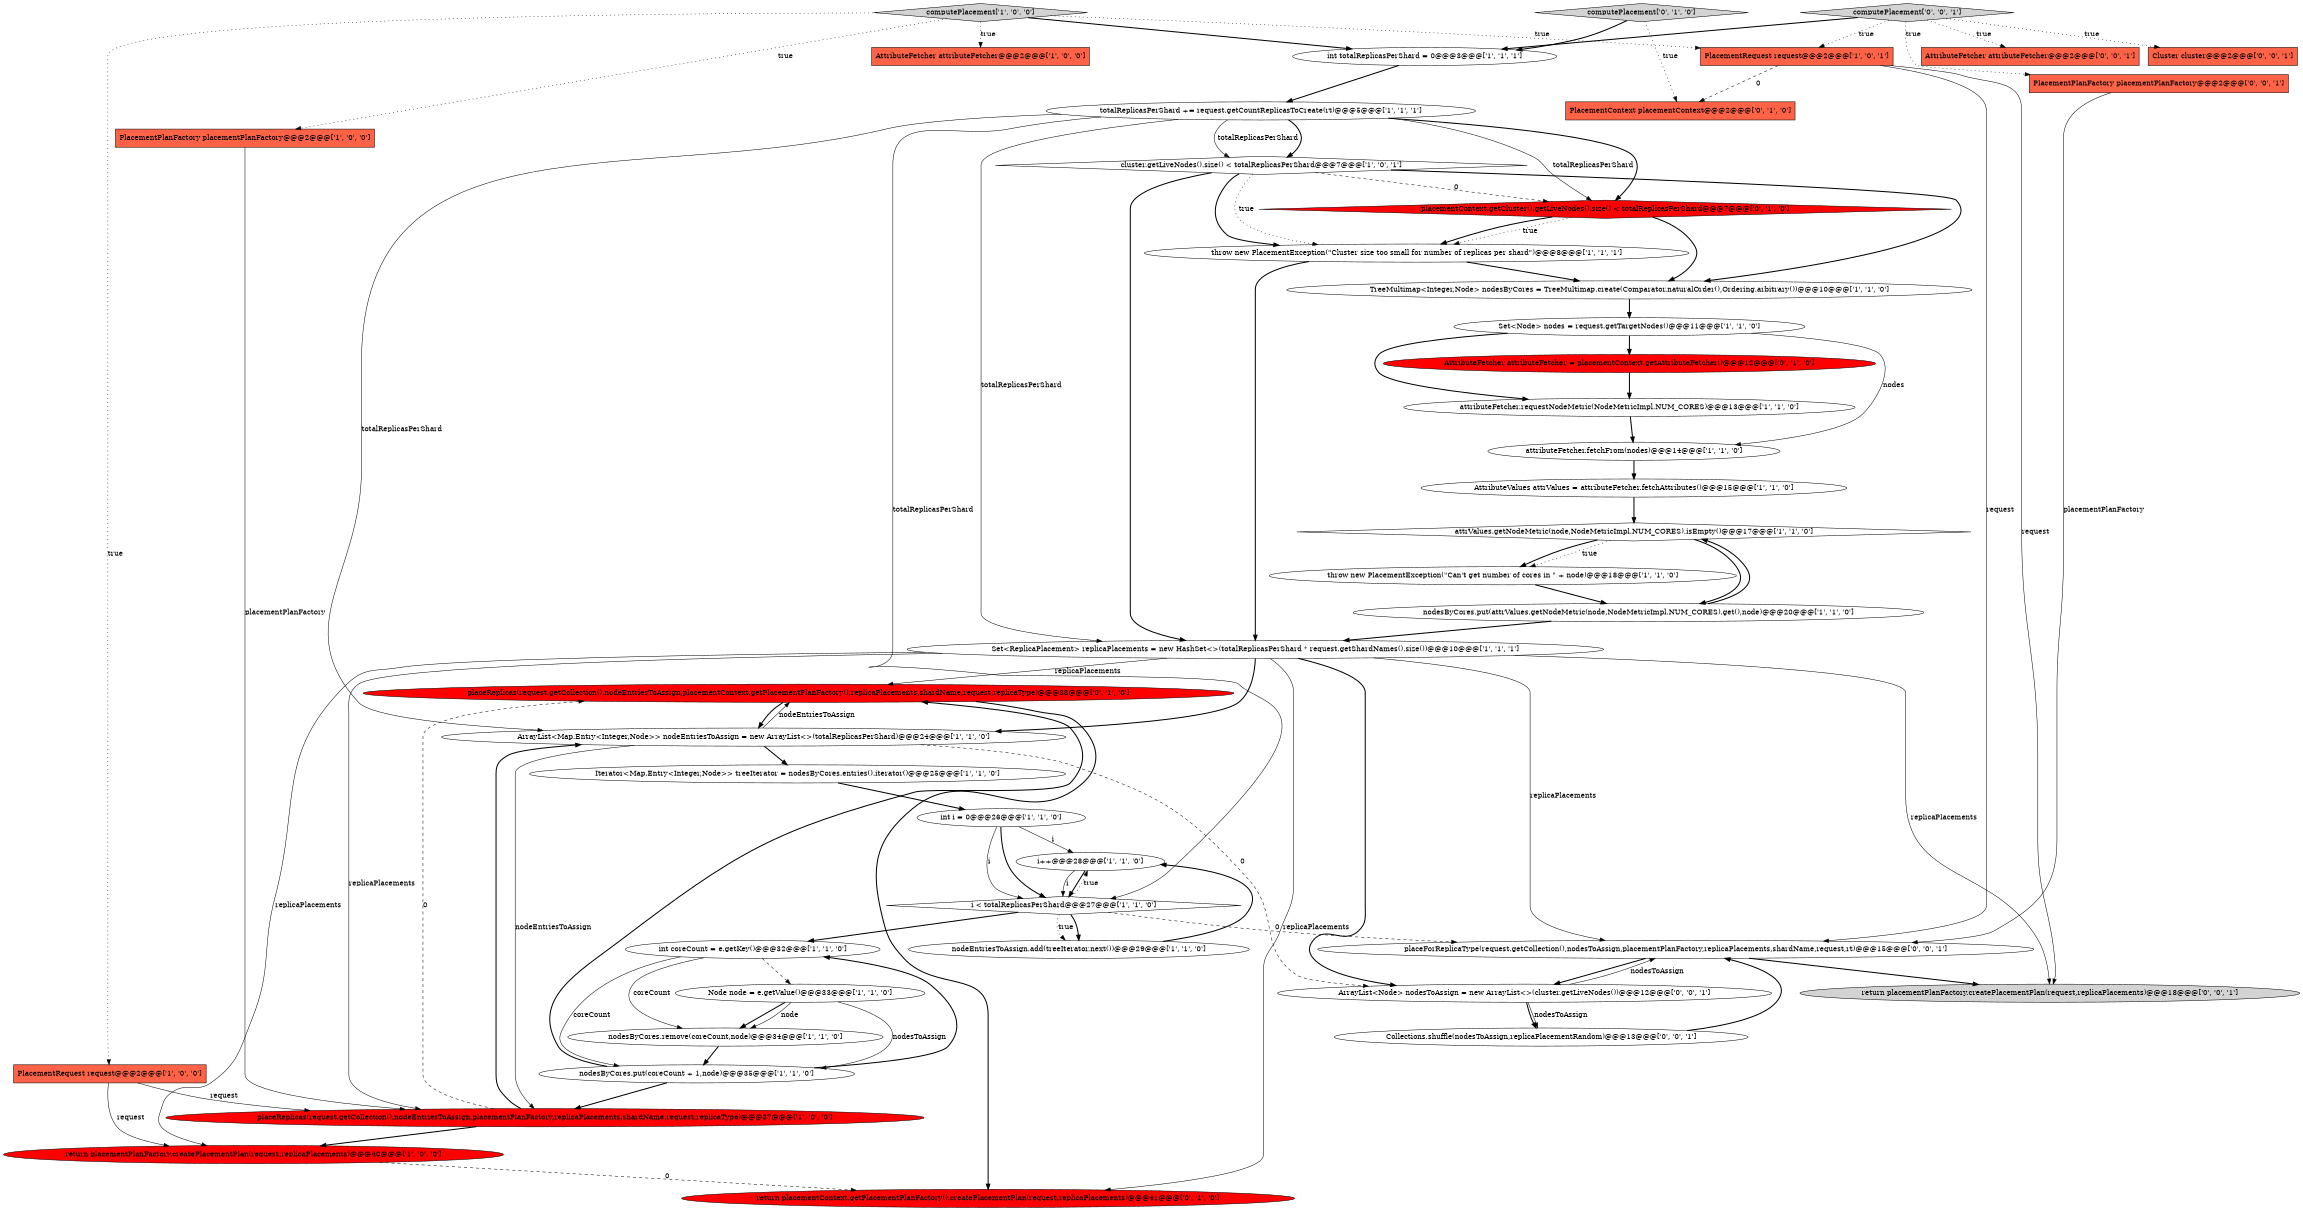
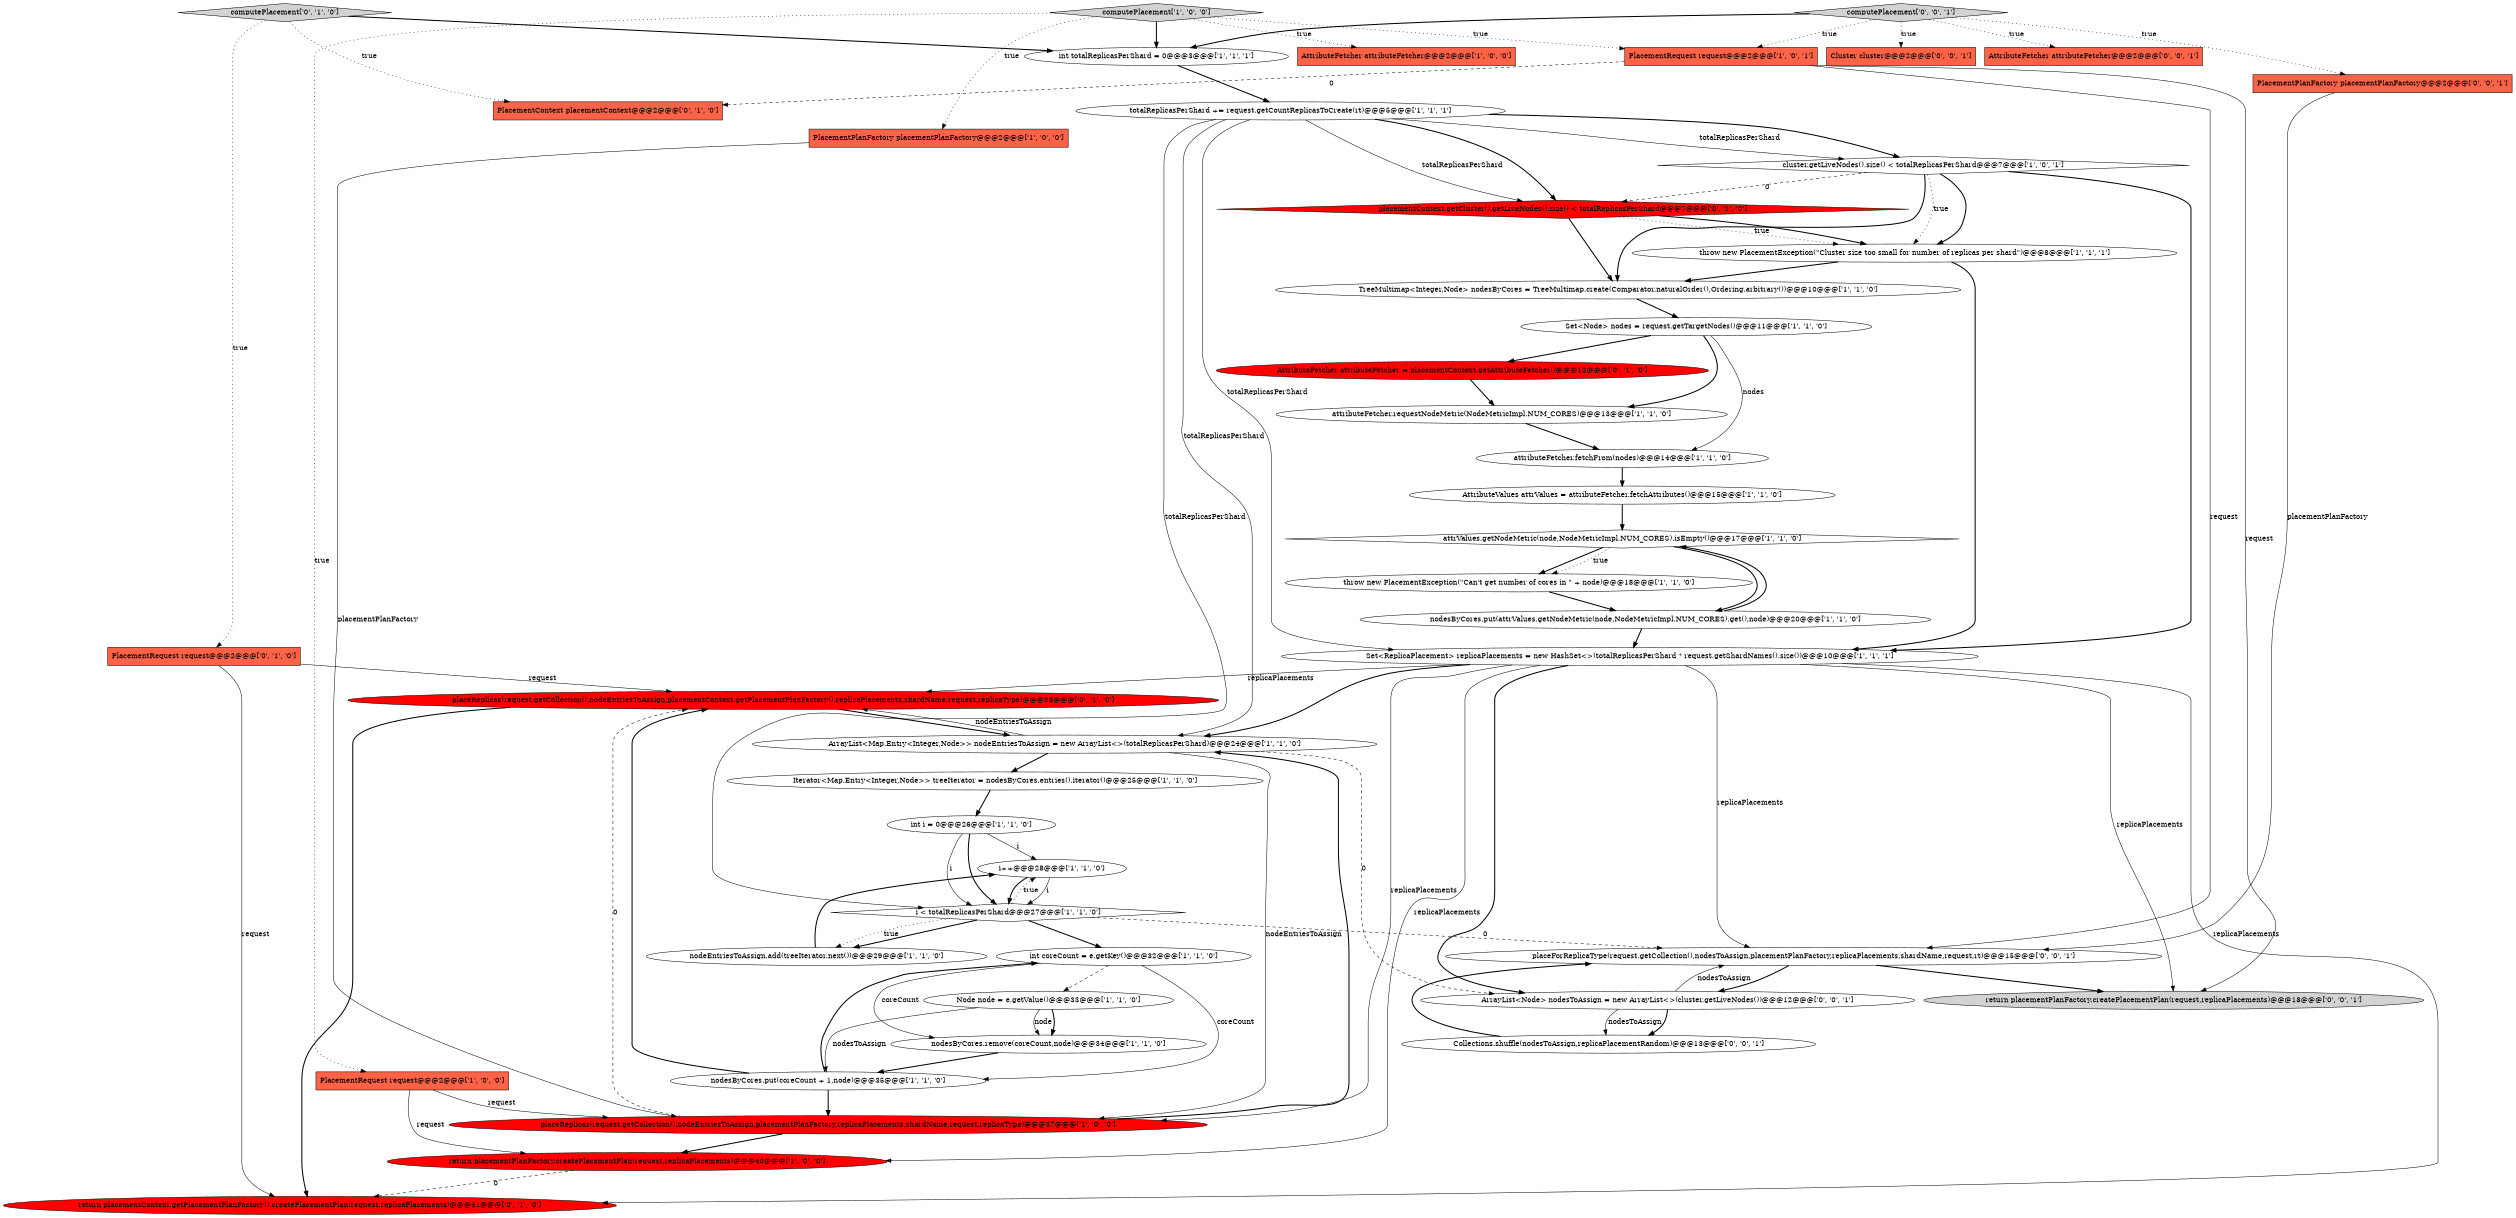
none -> (204, 656)
